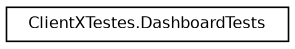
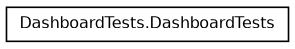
(147, 24) -> (147, 24)
